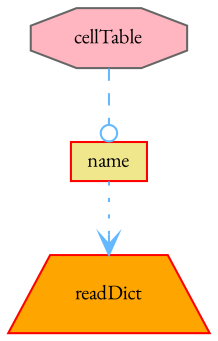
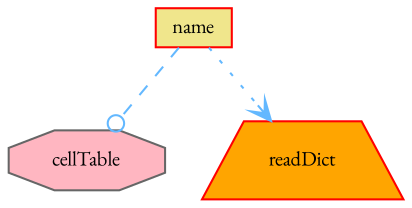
(109, 96) -> (150, 82)
